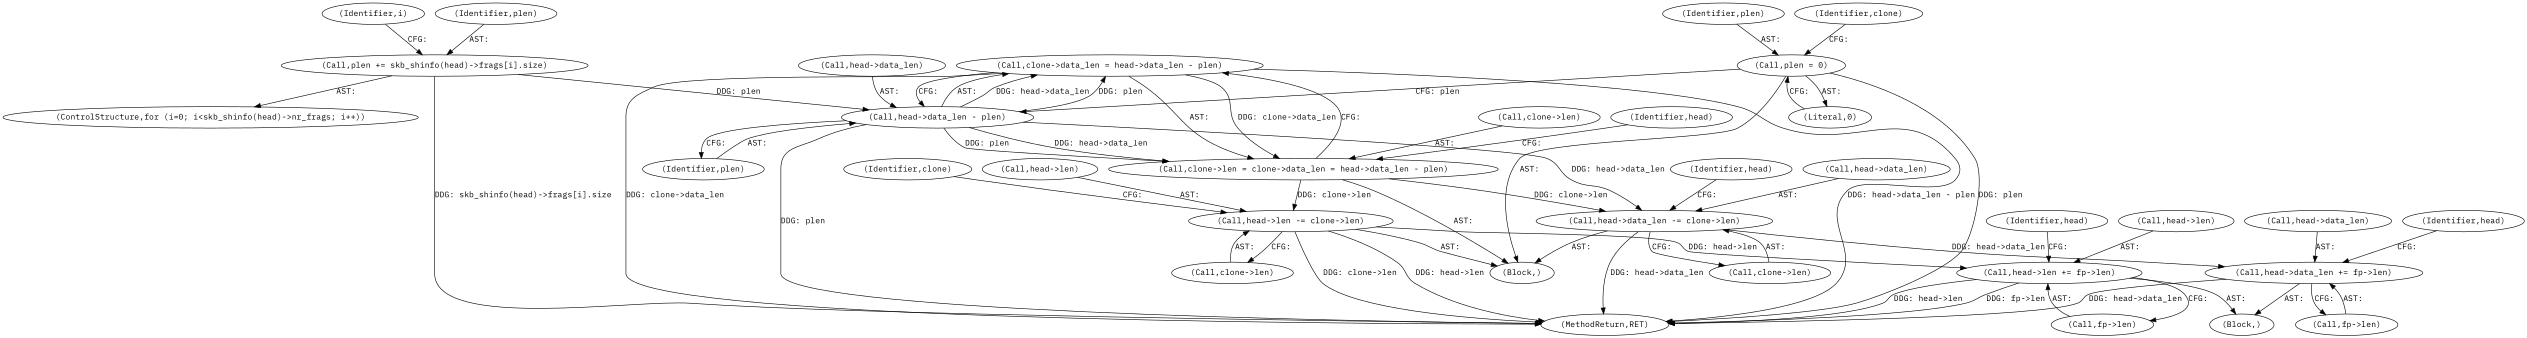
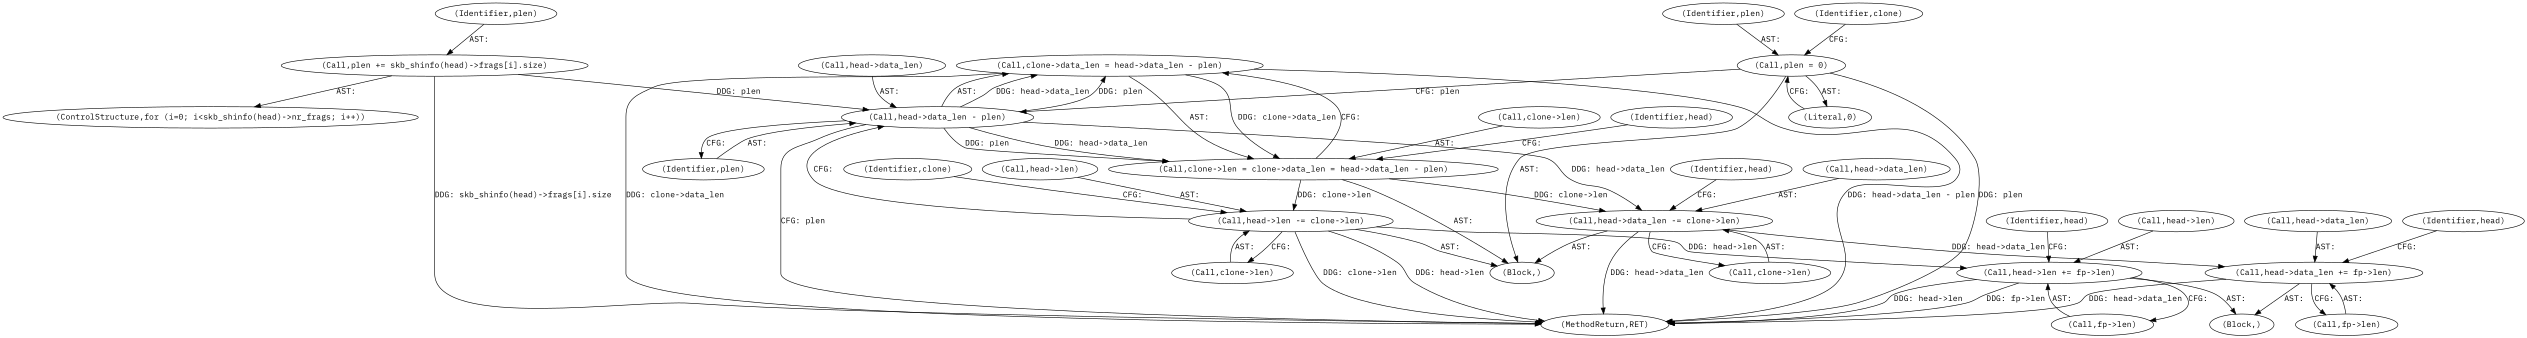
(373, 14) -> none
(936, 80) -> (950, 207)
(803, 221) -> (803, 221)
